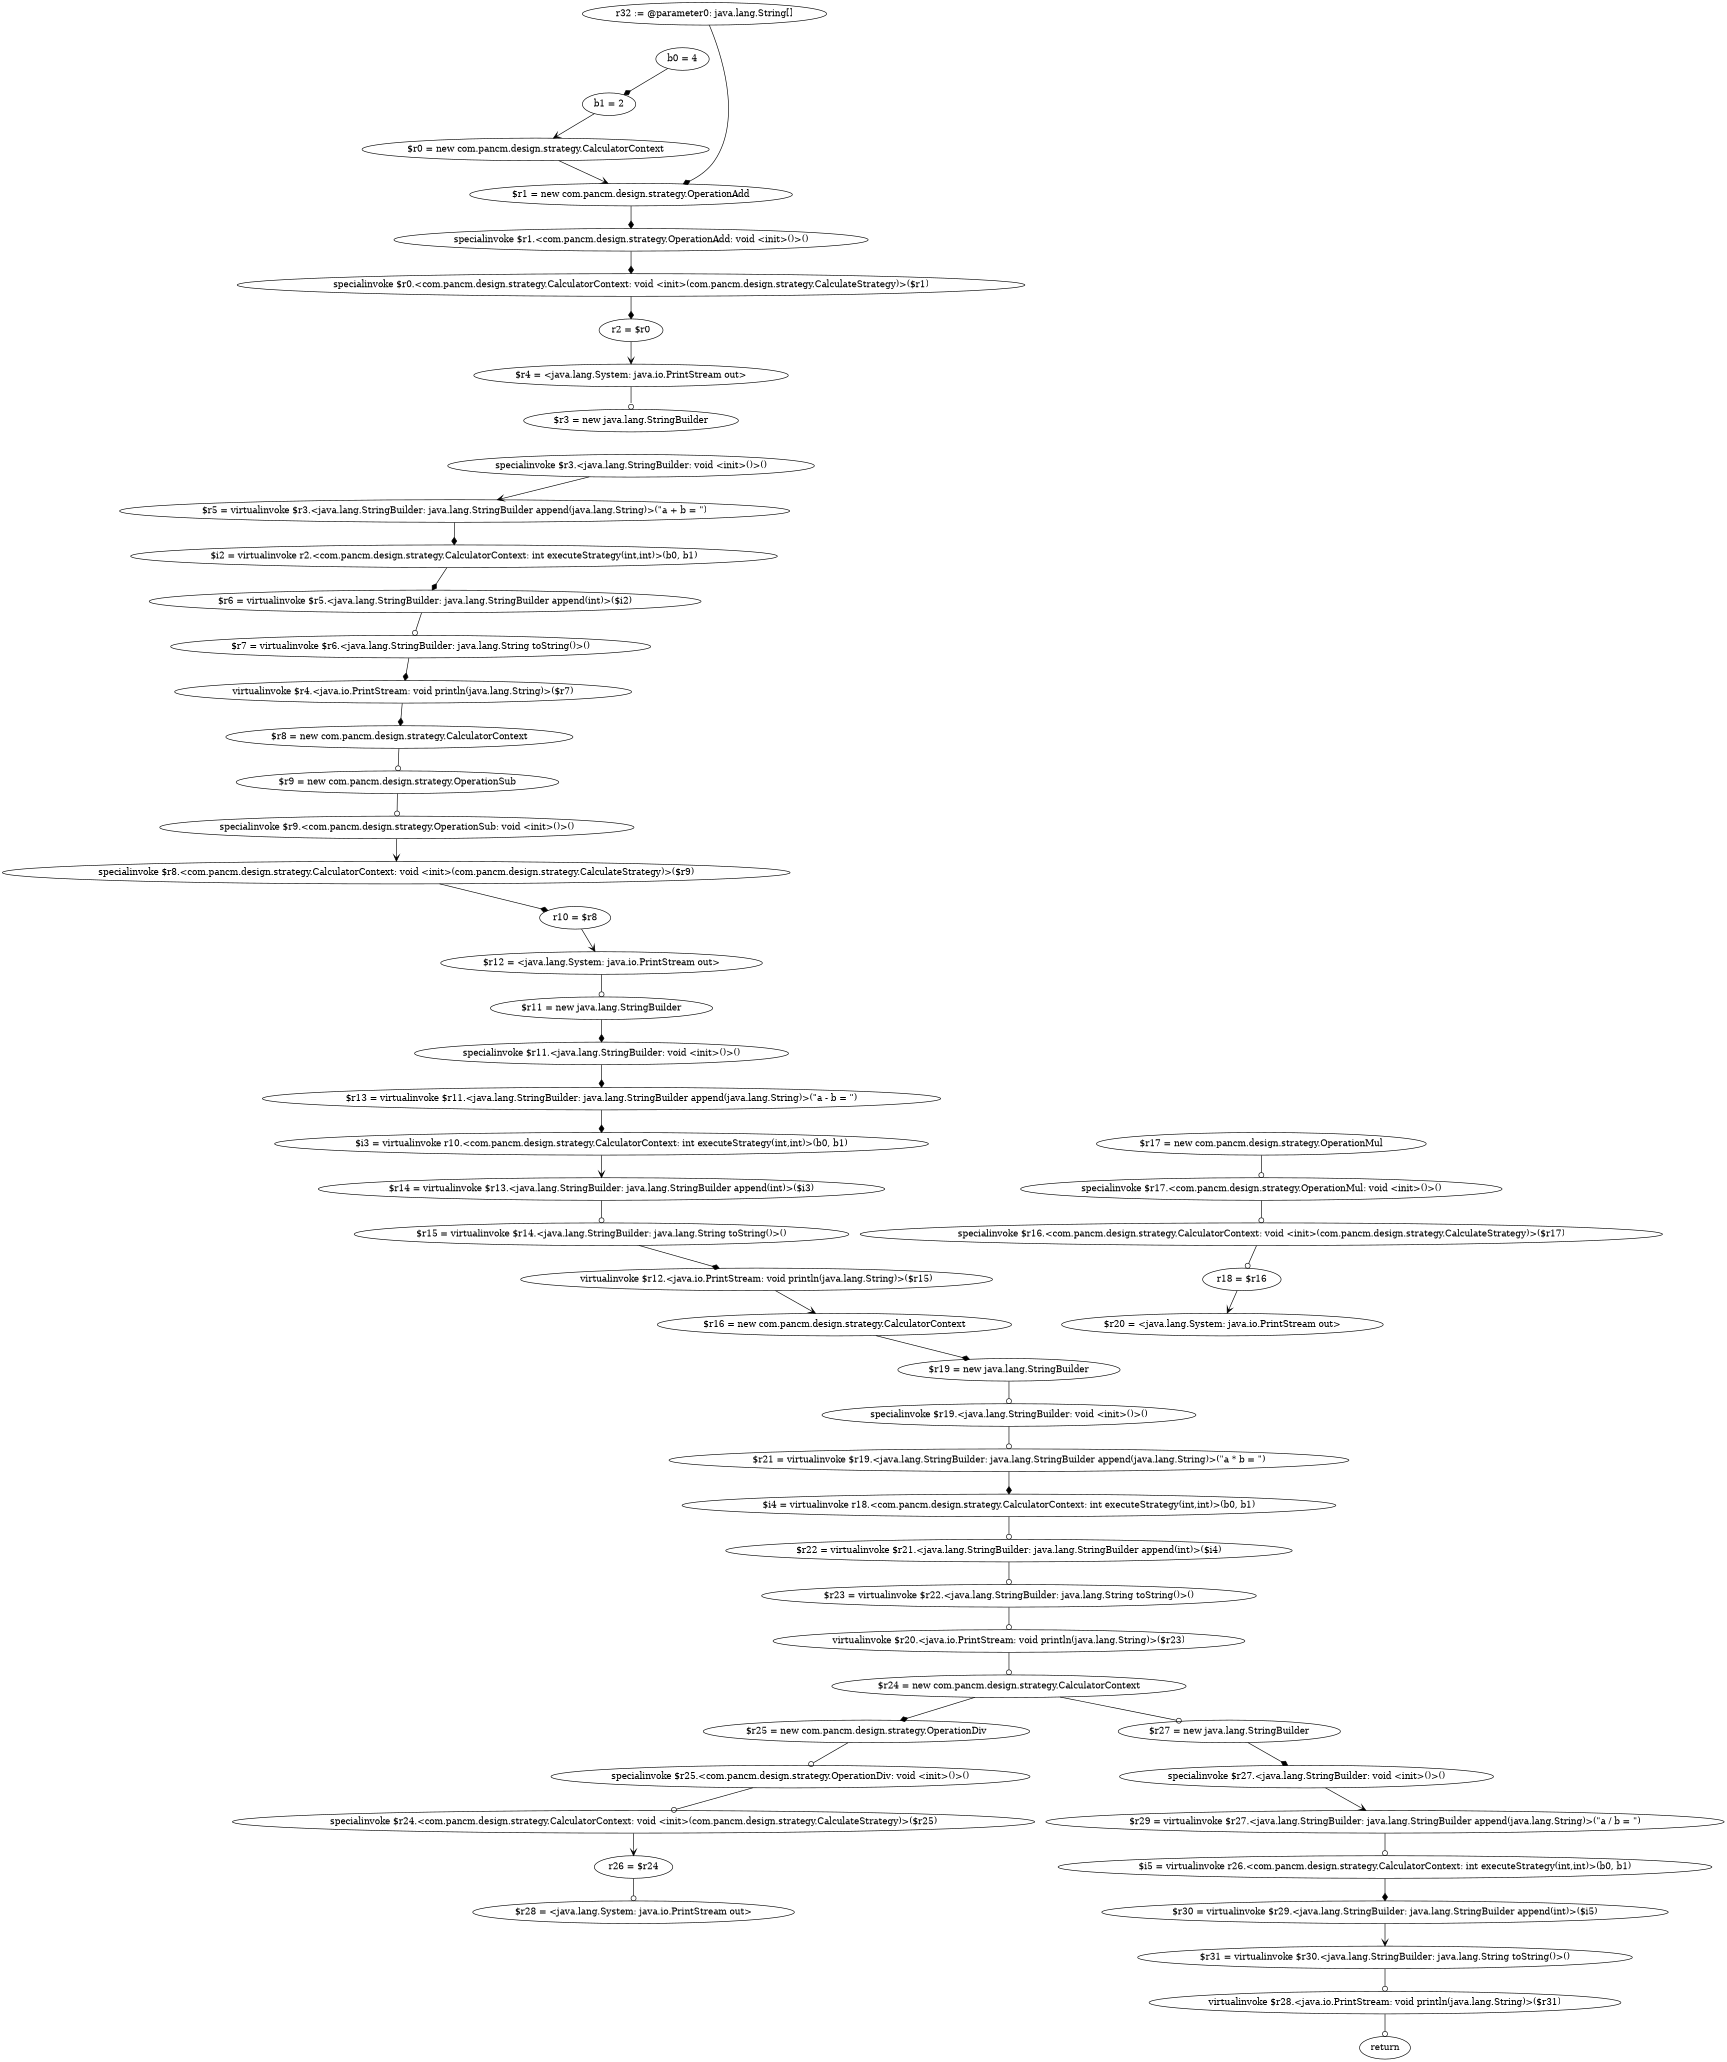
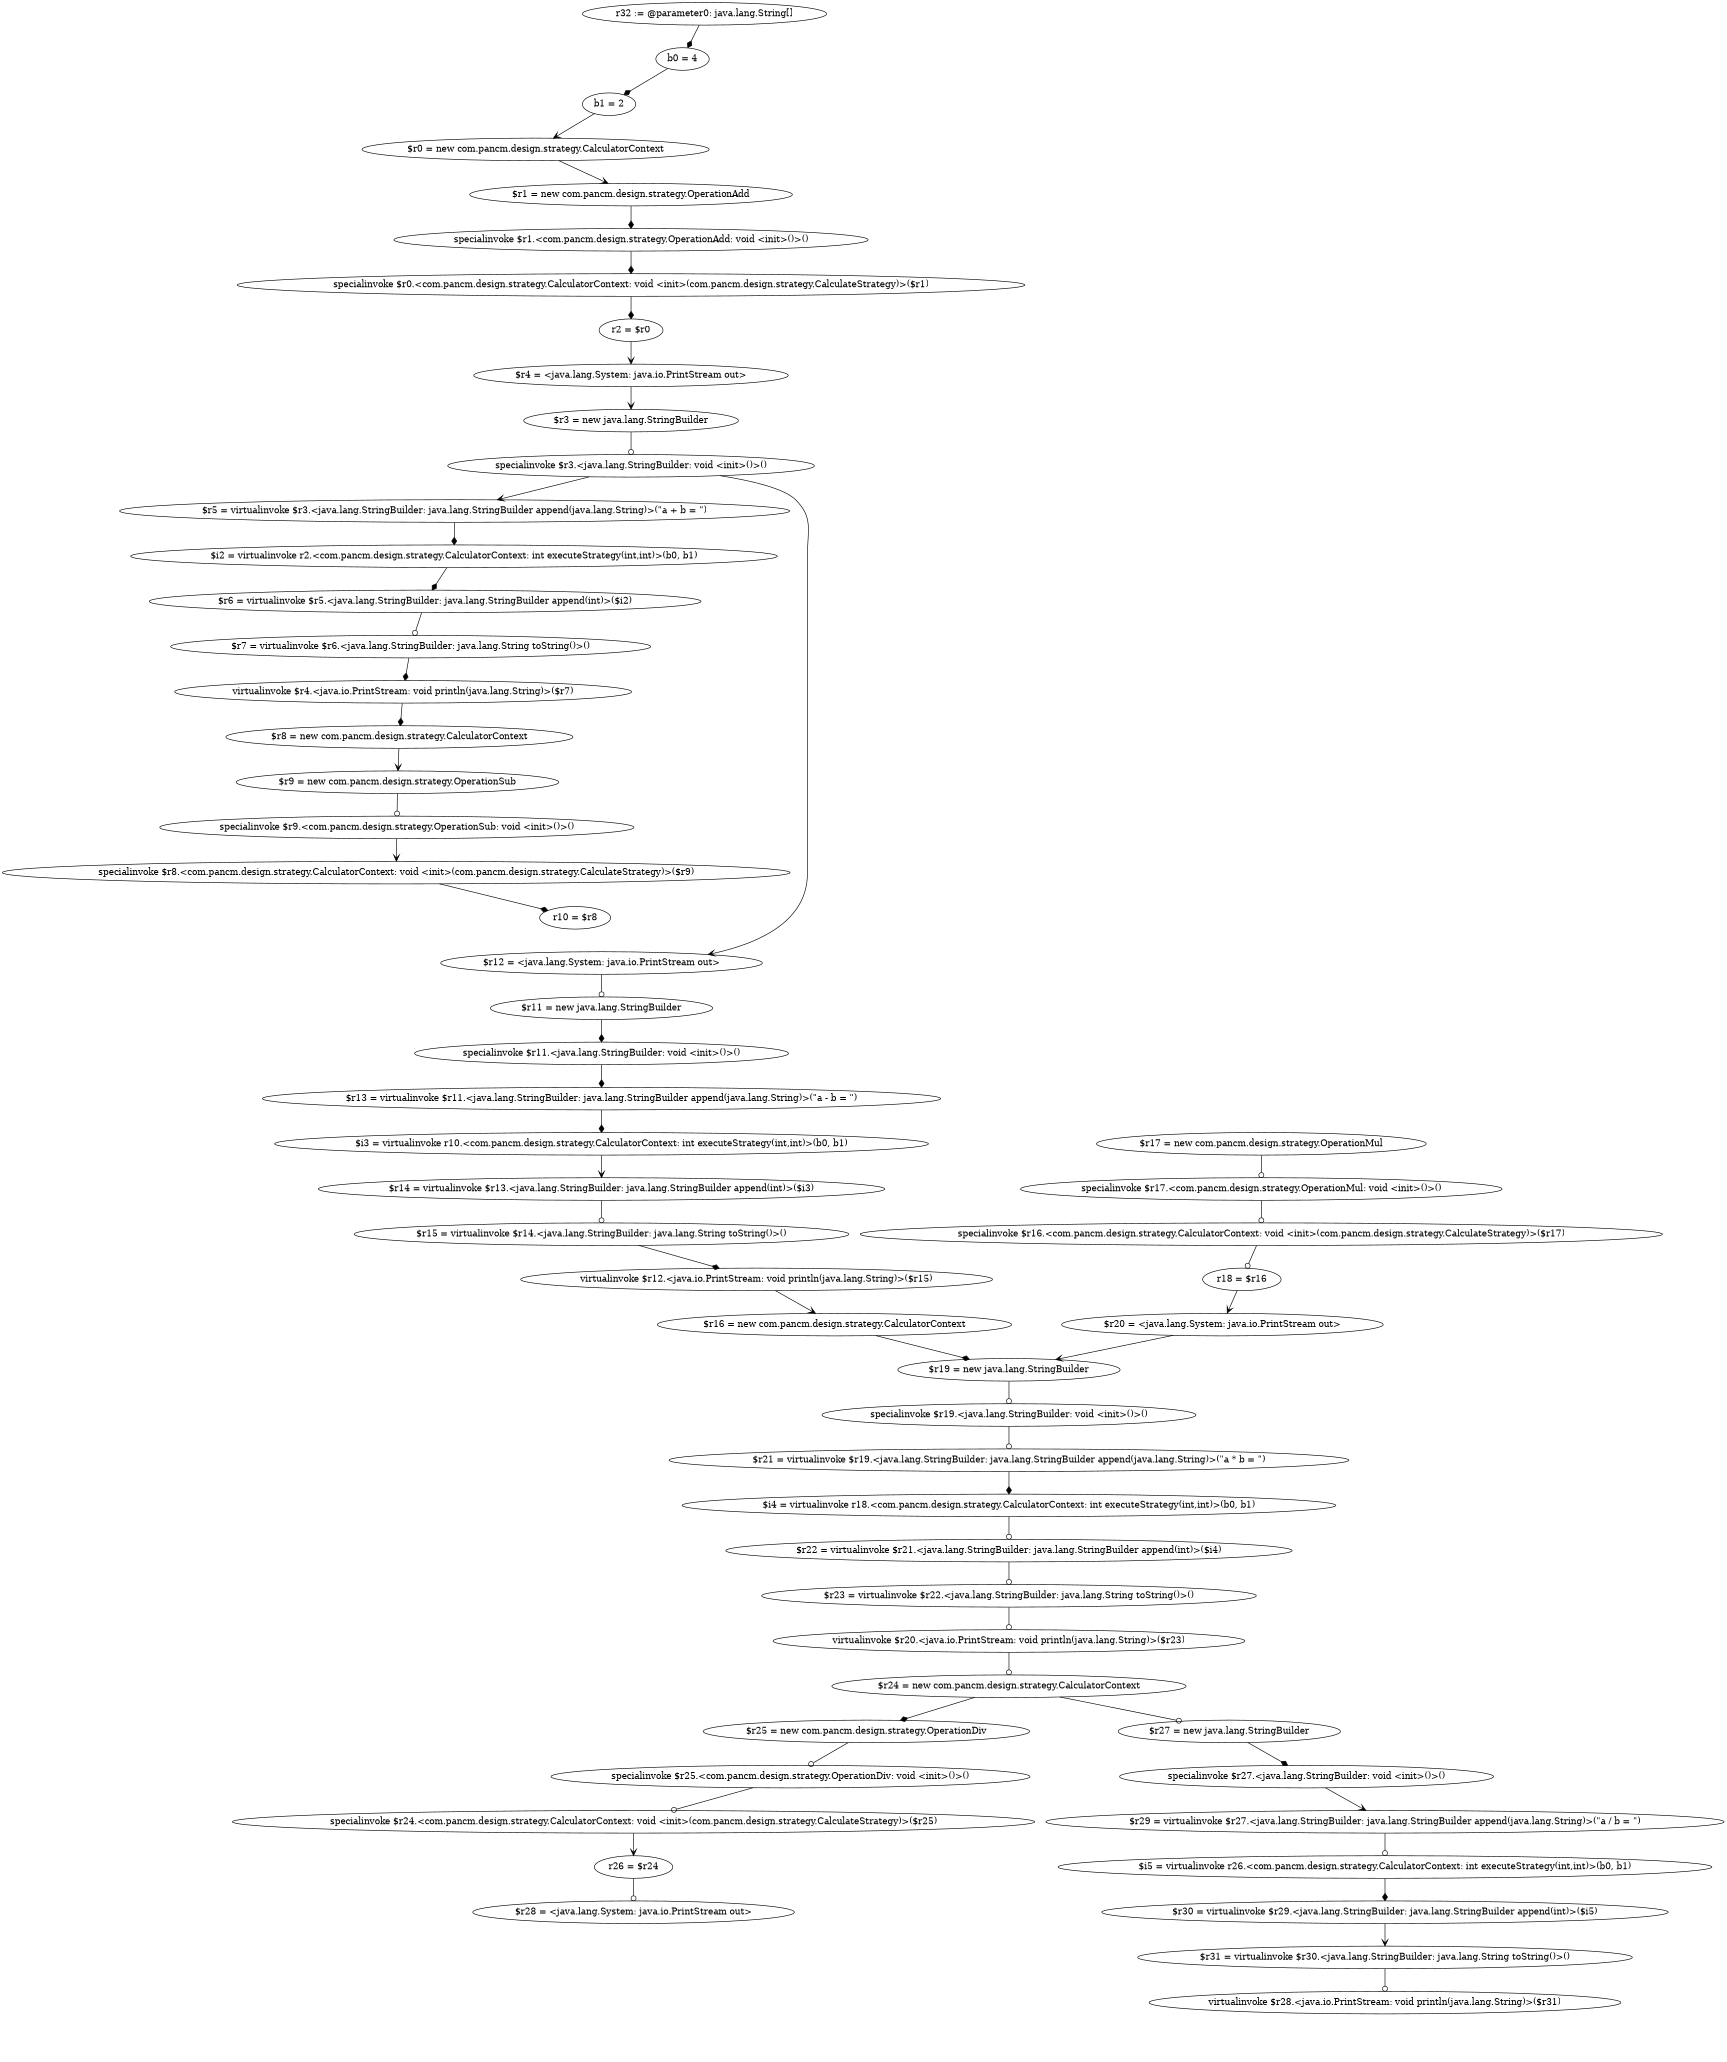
(728, 109) -> (695, 33)
(631, 395) -> (631, 395)
none -> (631, 441)
(399, 757) -> (399, 757)
(587, 938) -> (807, 711)
none -> (1118, 1347)
(1385, 2048) -> none
